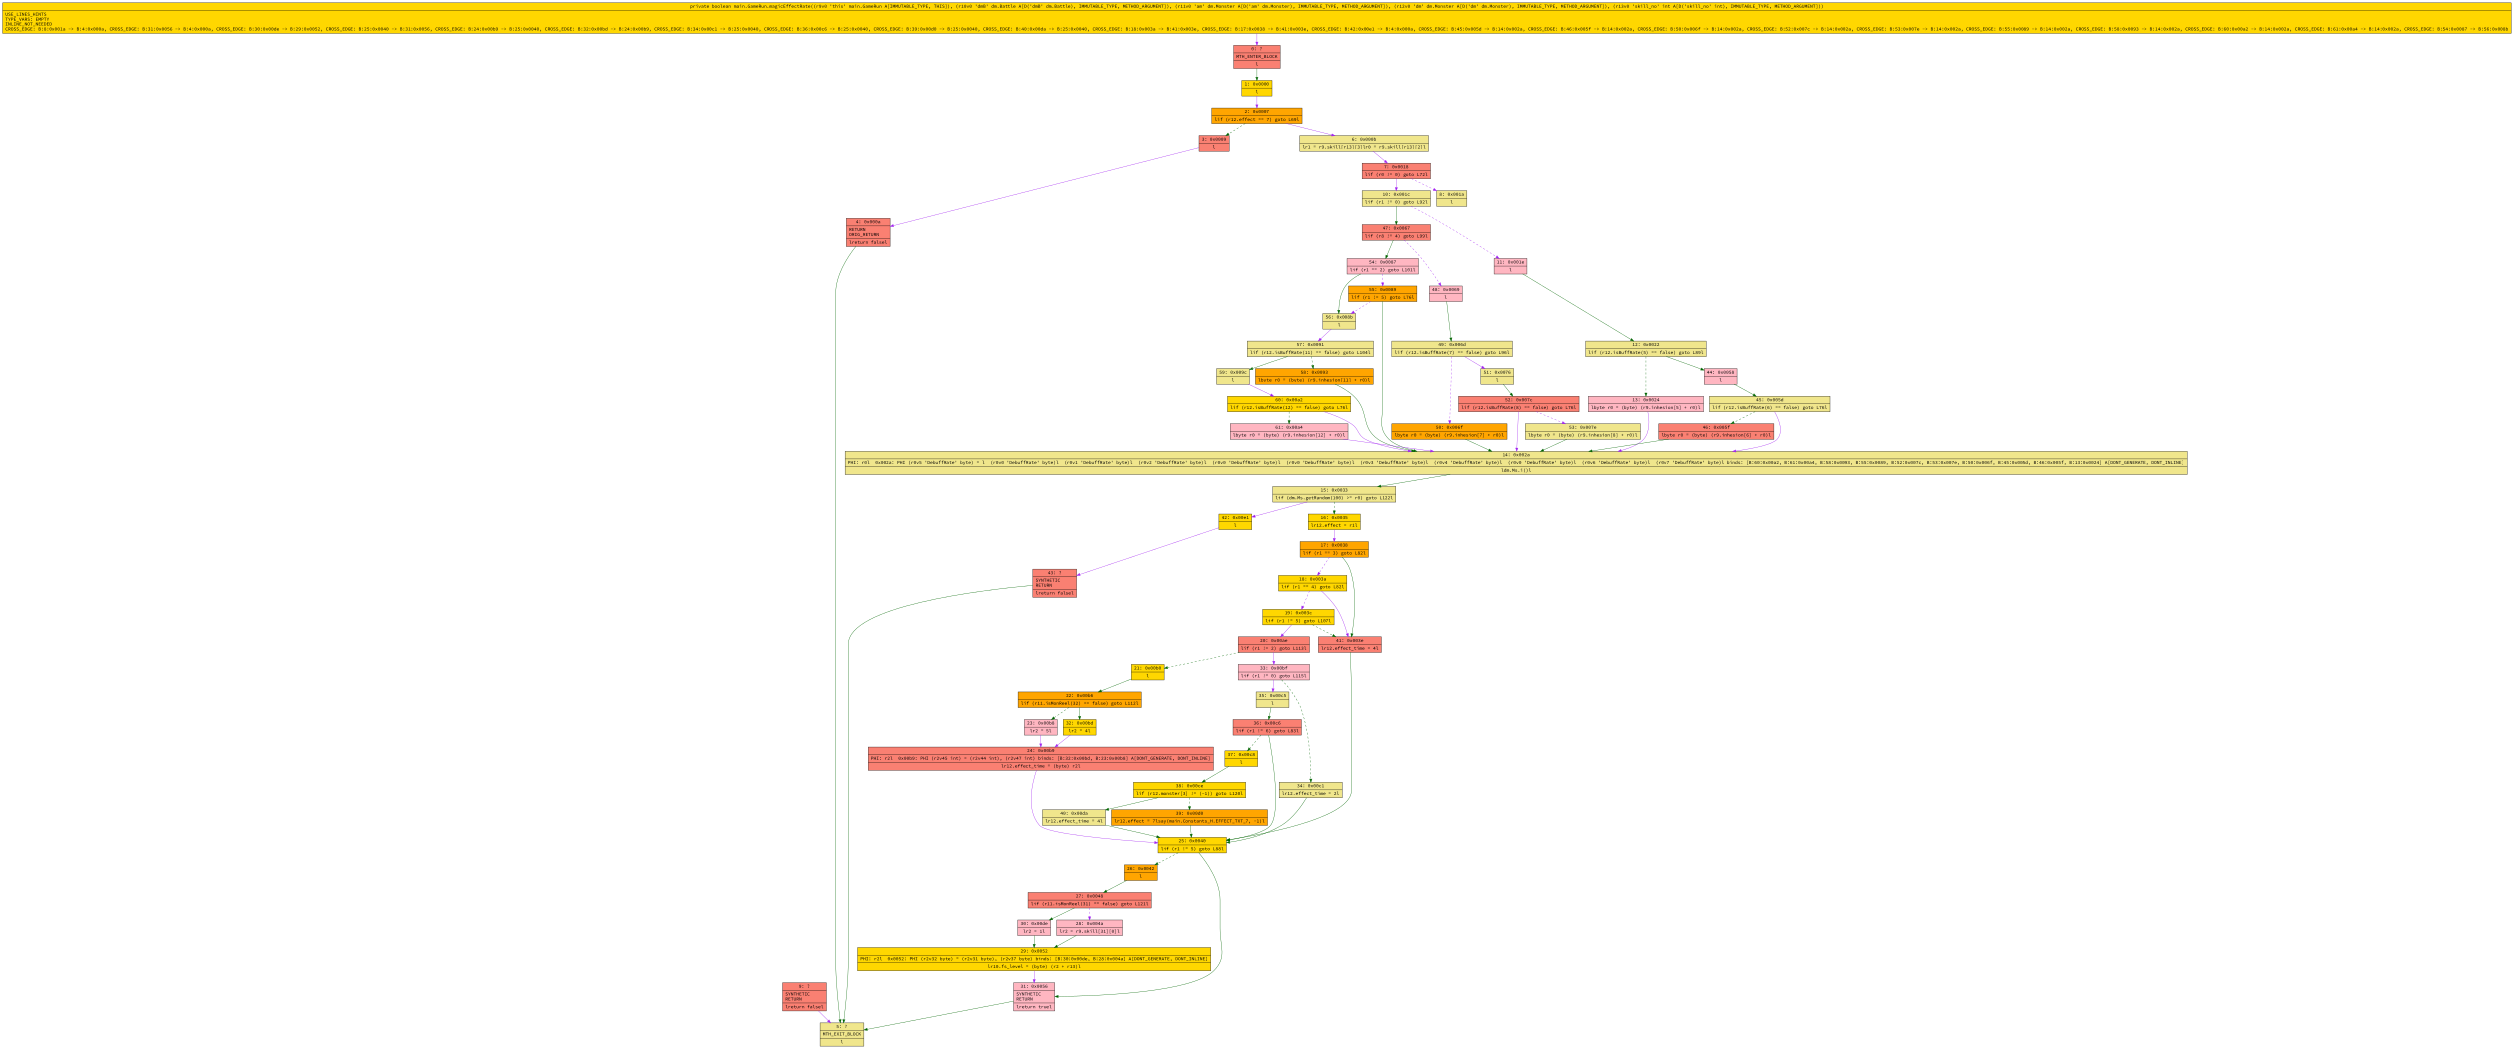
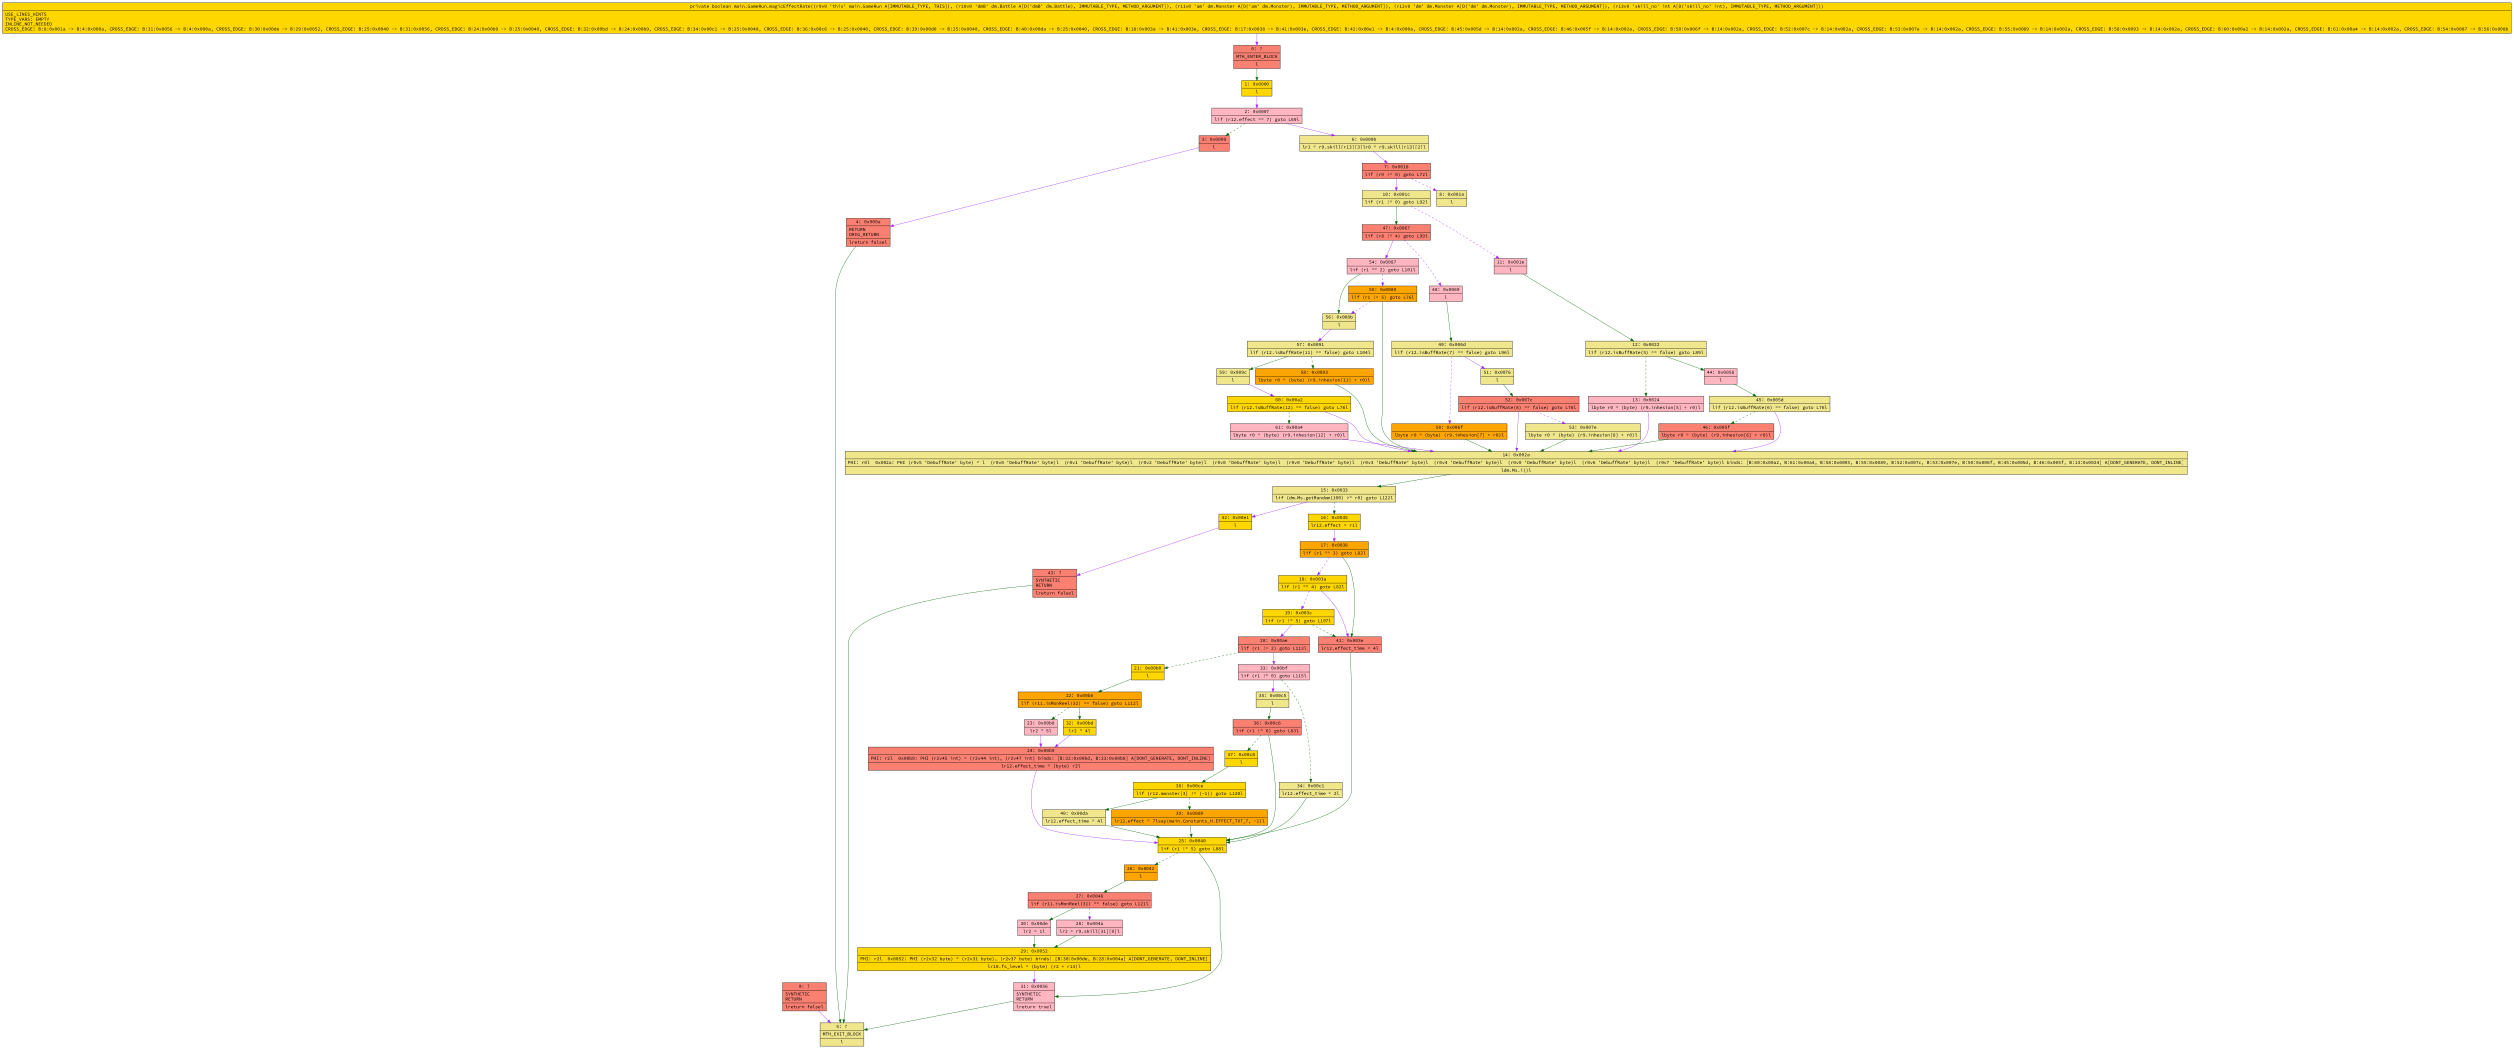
(1257, 116) -> (1257, 116)
(1390, 248) -> (1390, 248)
